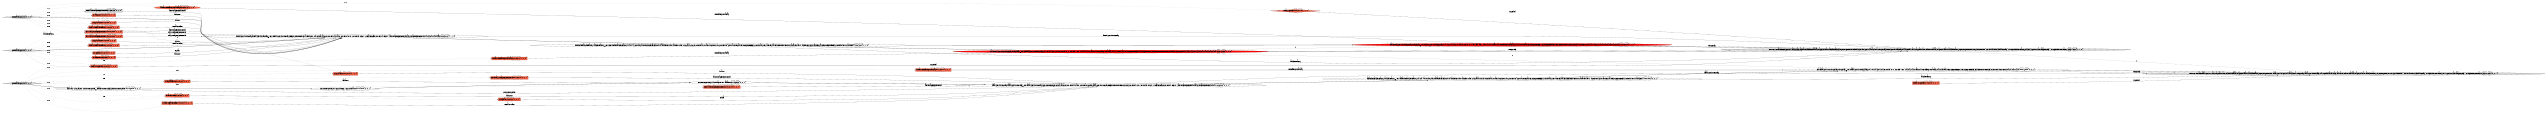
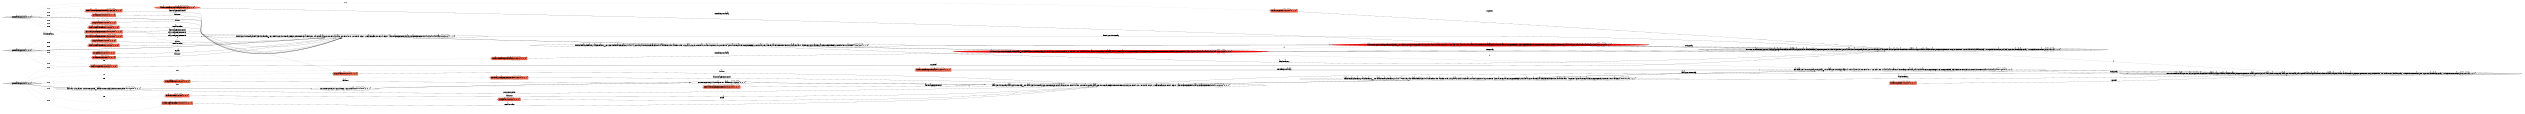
(104, 11) -> (104, 11)
(1296, 11) -> (1284, 11)
